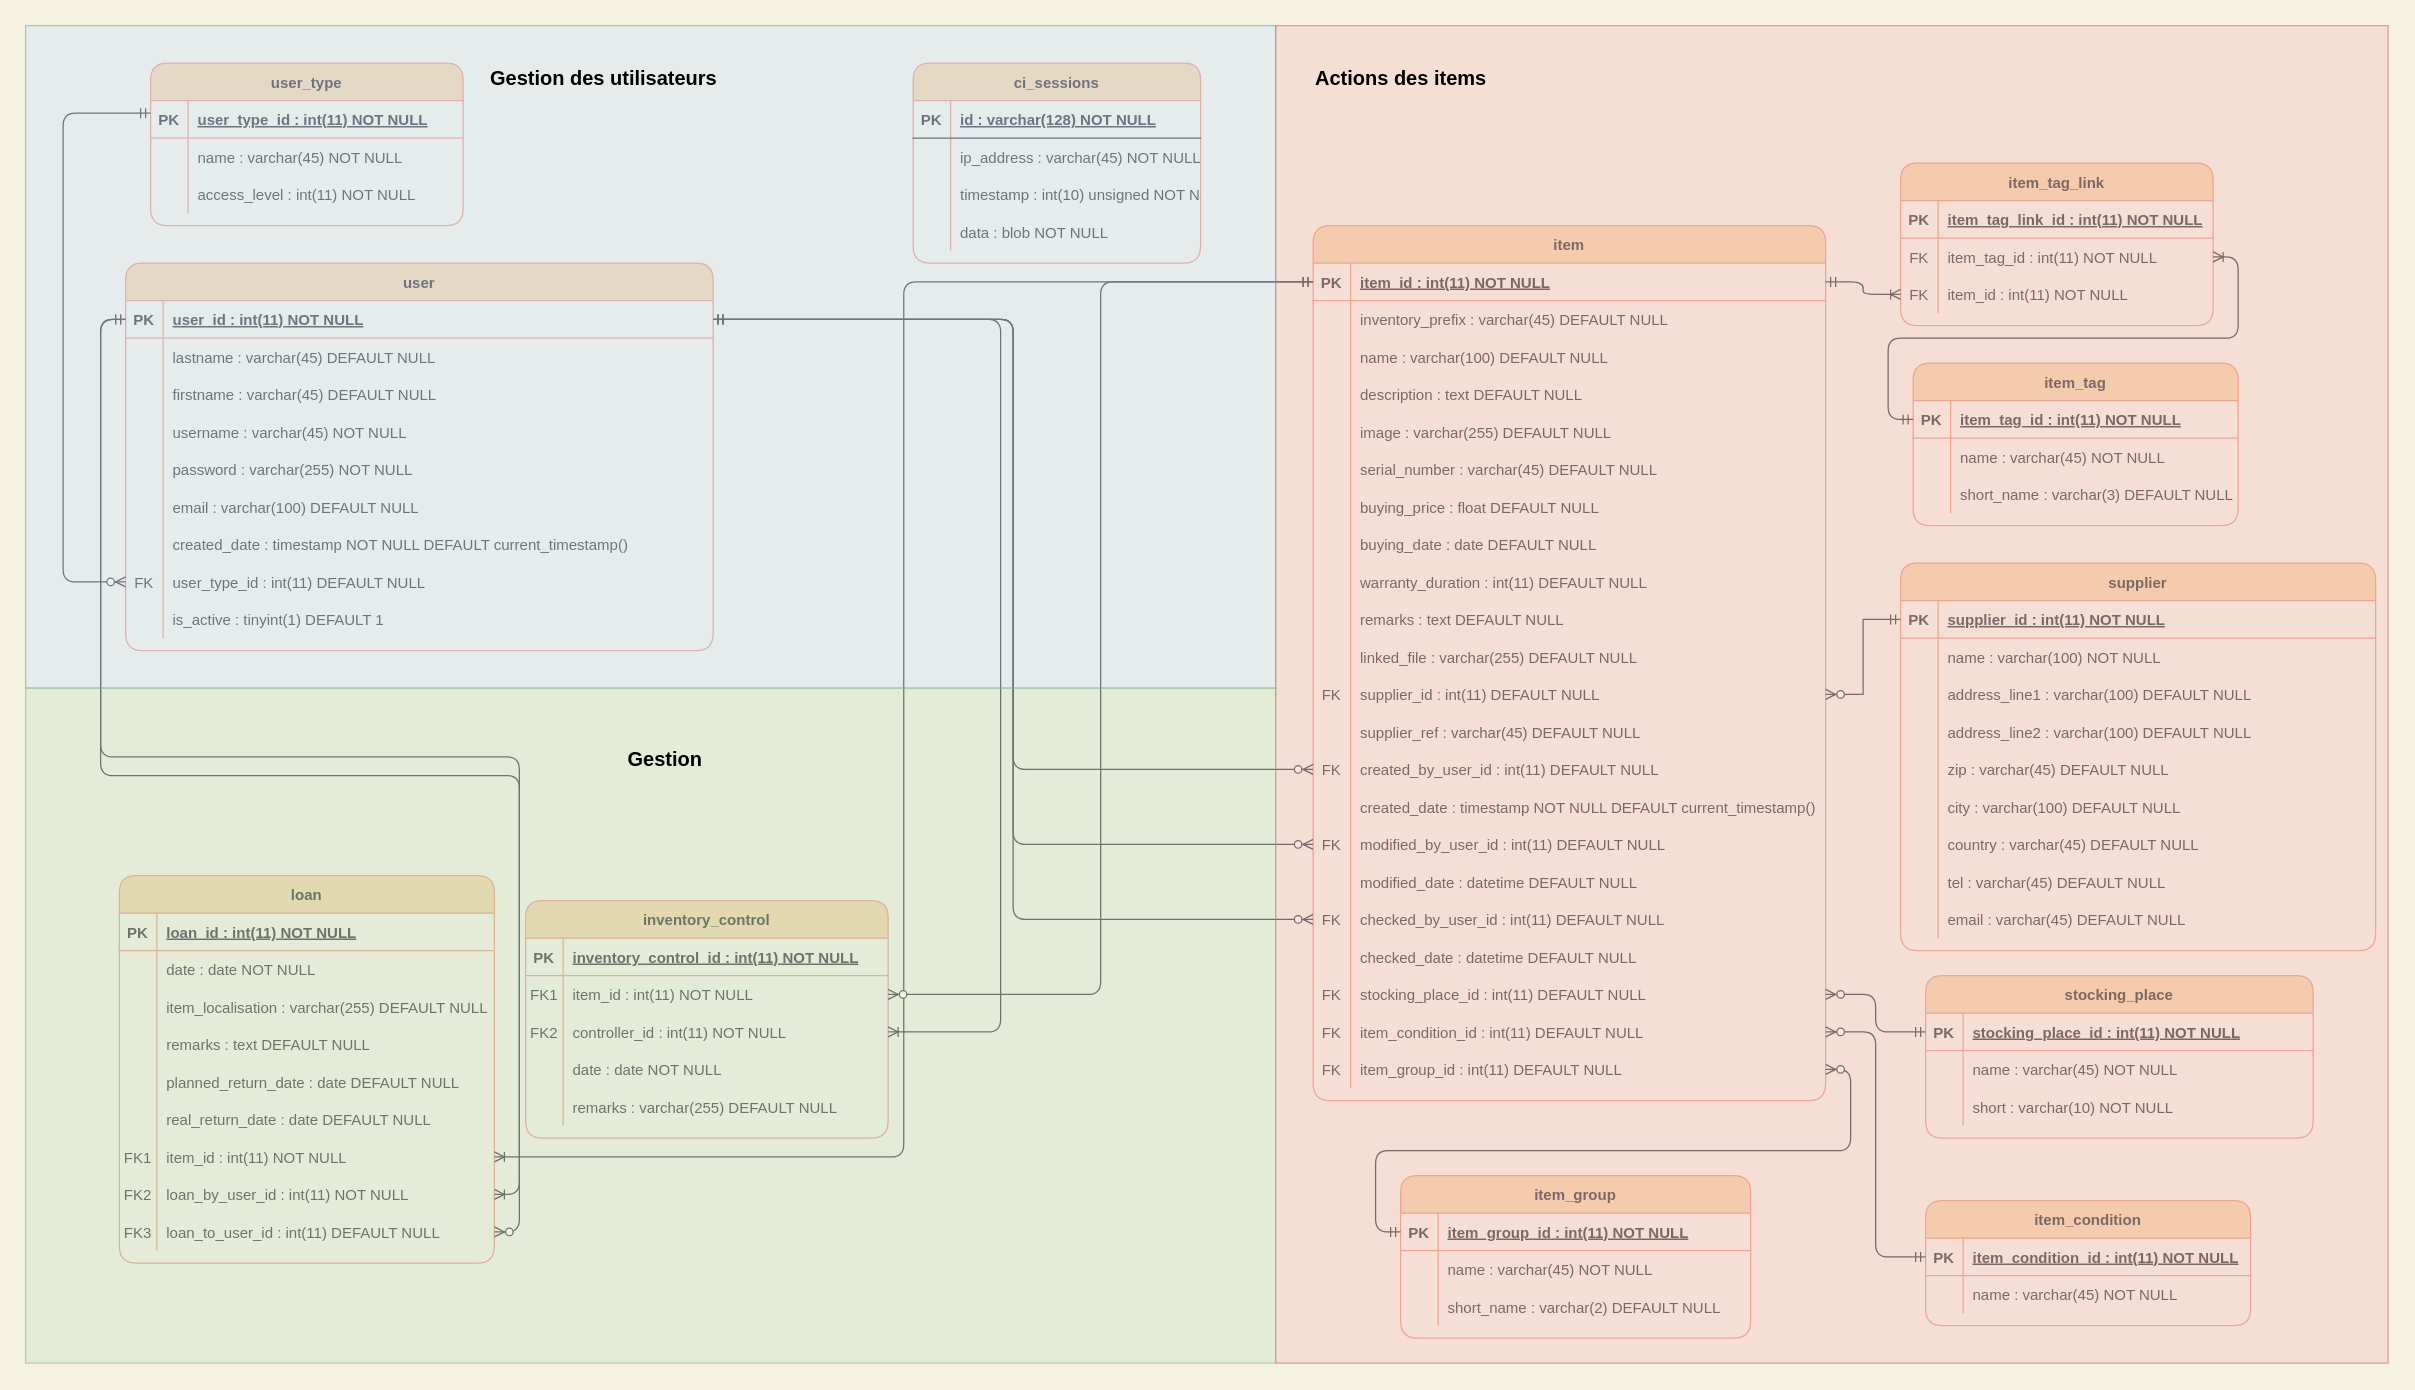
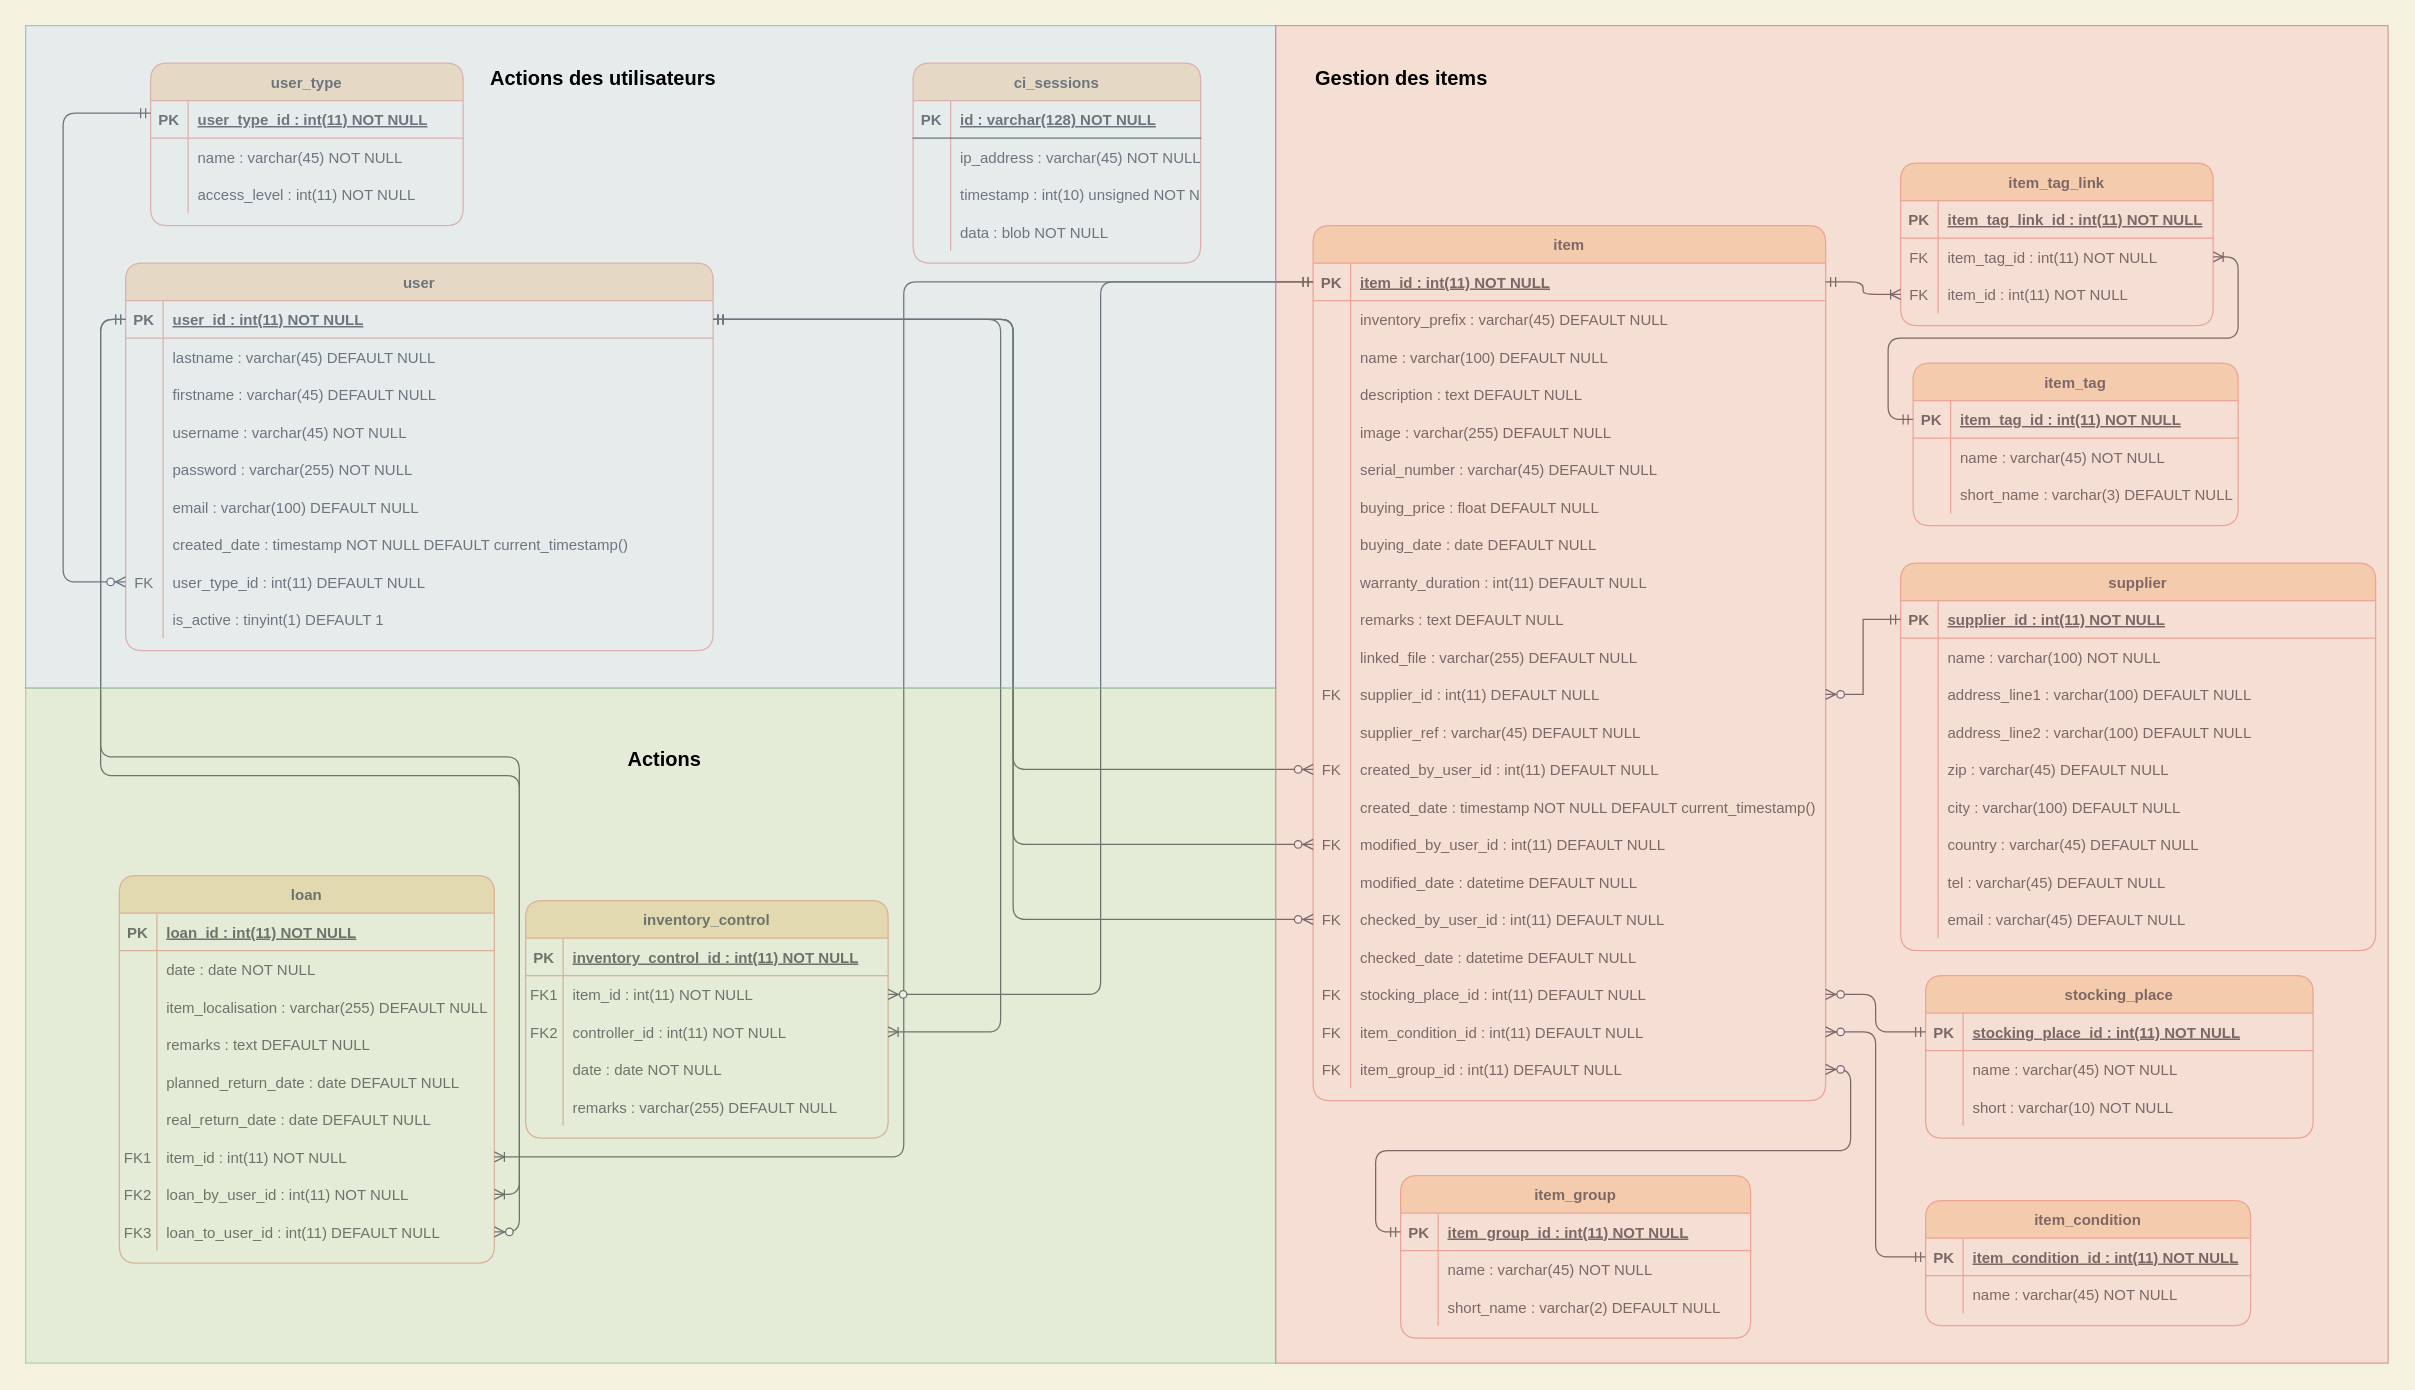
(669, 76) -> (669, 76)
(1443, 76) -> (1443, 76)
(683, 757) -> (683, 757)
